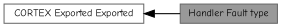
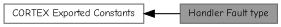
(74, 14) -> (74, 14)
